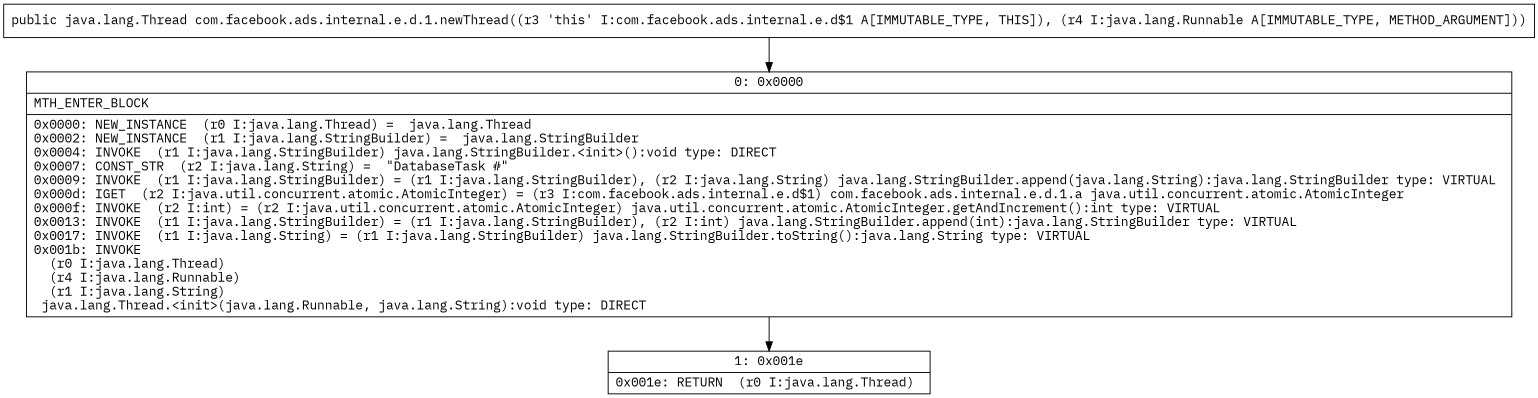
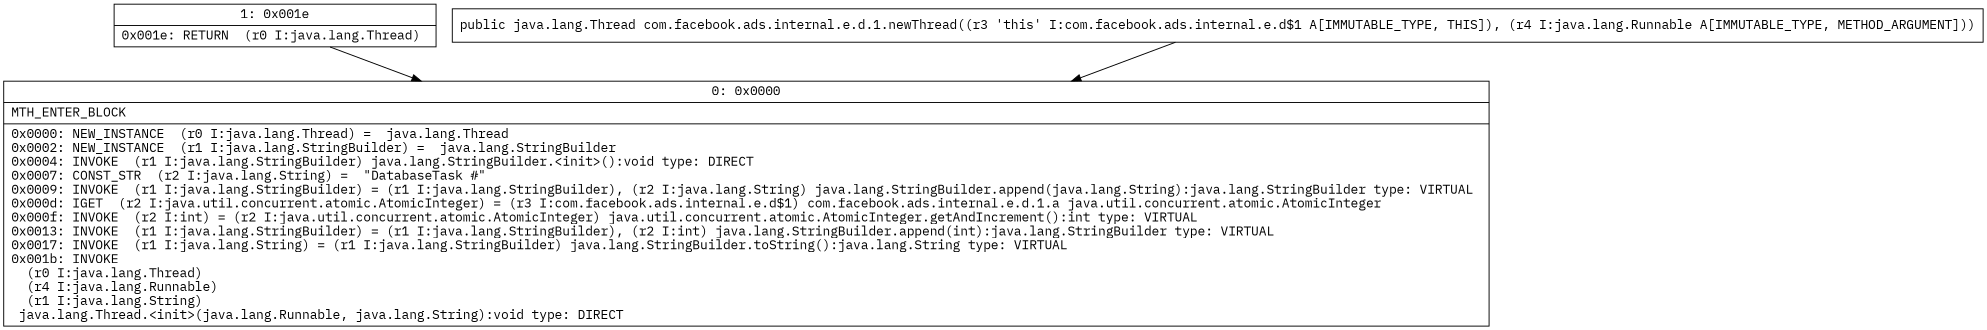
(769, 329) -> (371, 62)
